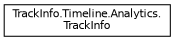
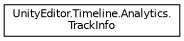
(87, 21) -> (92, 21)
